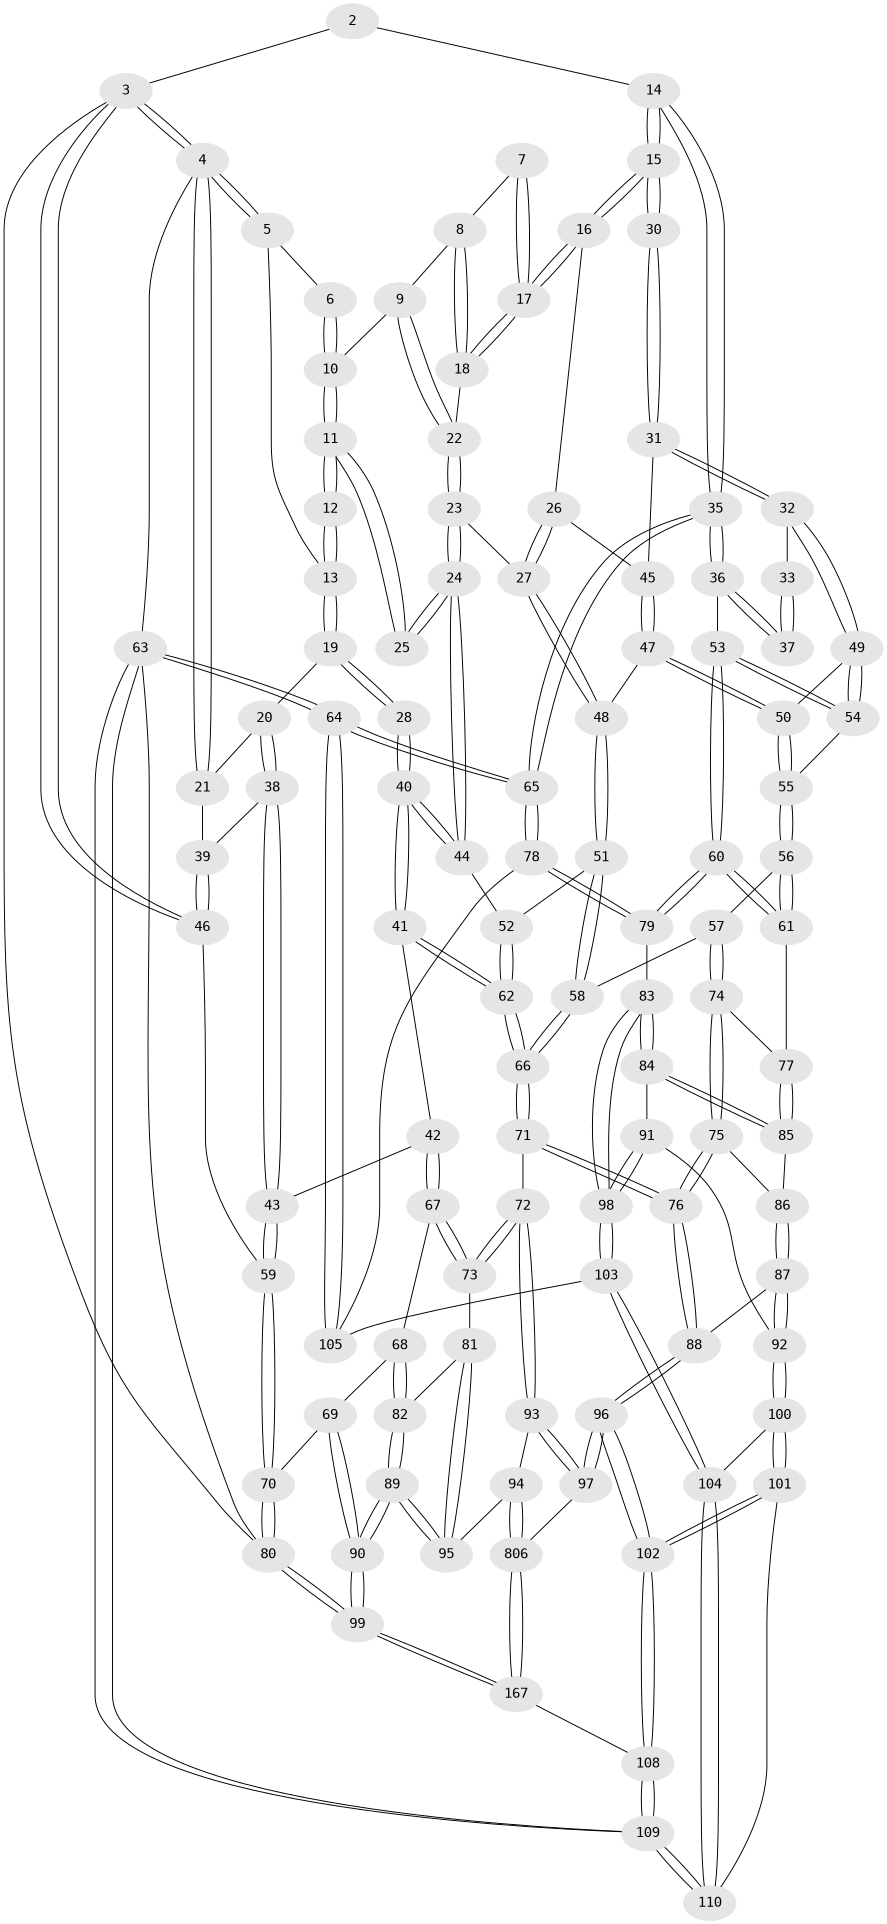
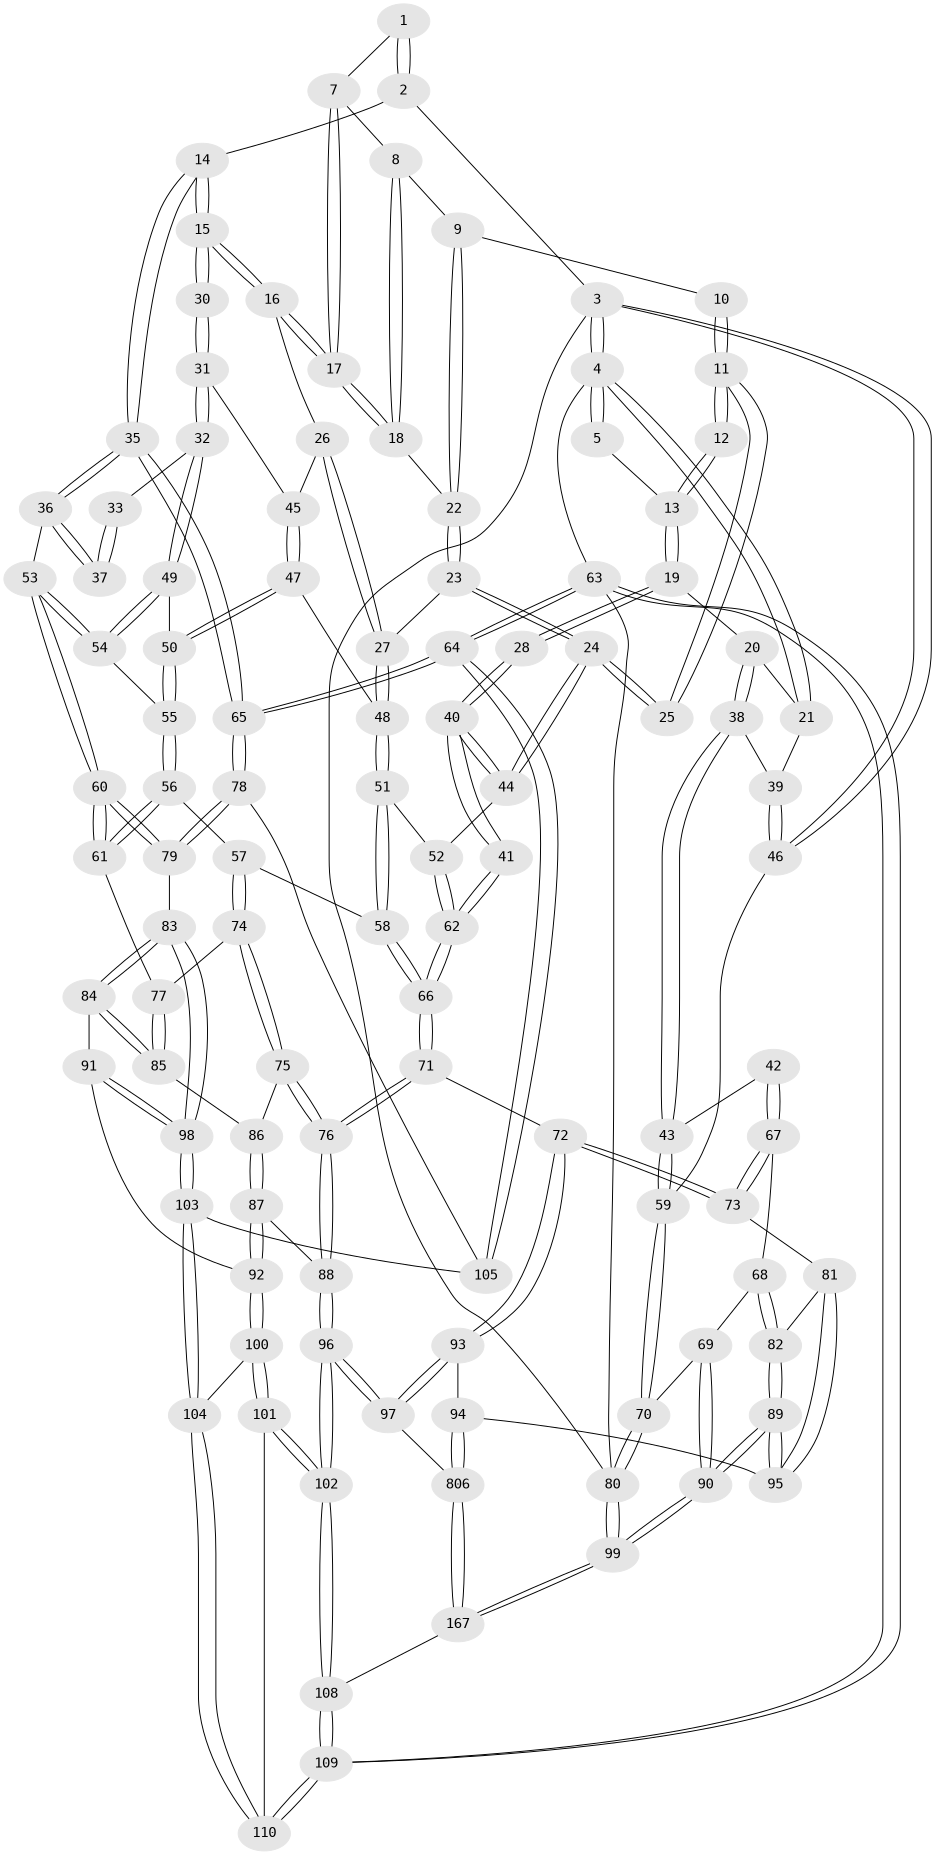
none -> (404, 21)
(330, 300) -> none
(416, 1032) -> none
